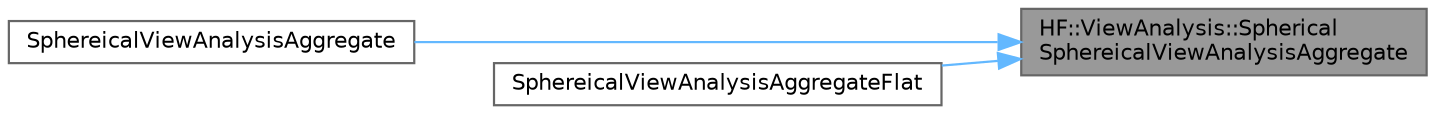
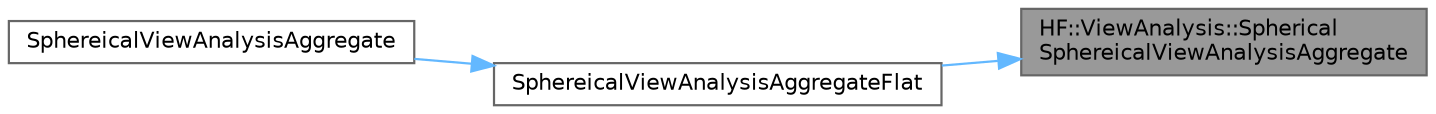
(706, 42) -> (443, 61)
